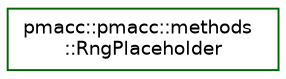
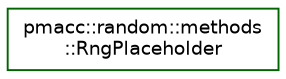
(143, 39) -> (143, 39)
